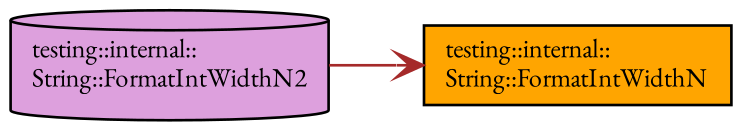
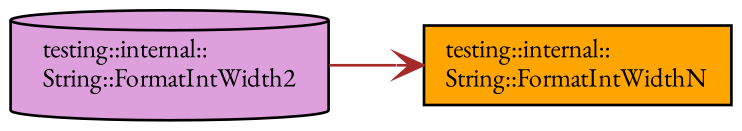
(170, 65) -> (170, 65)
